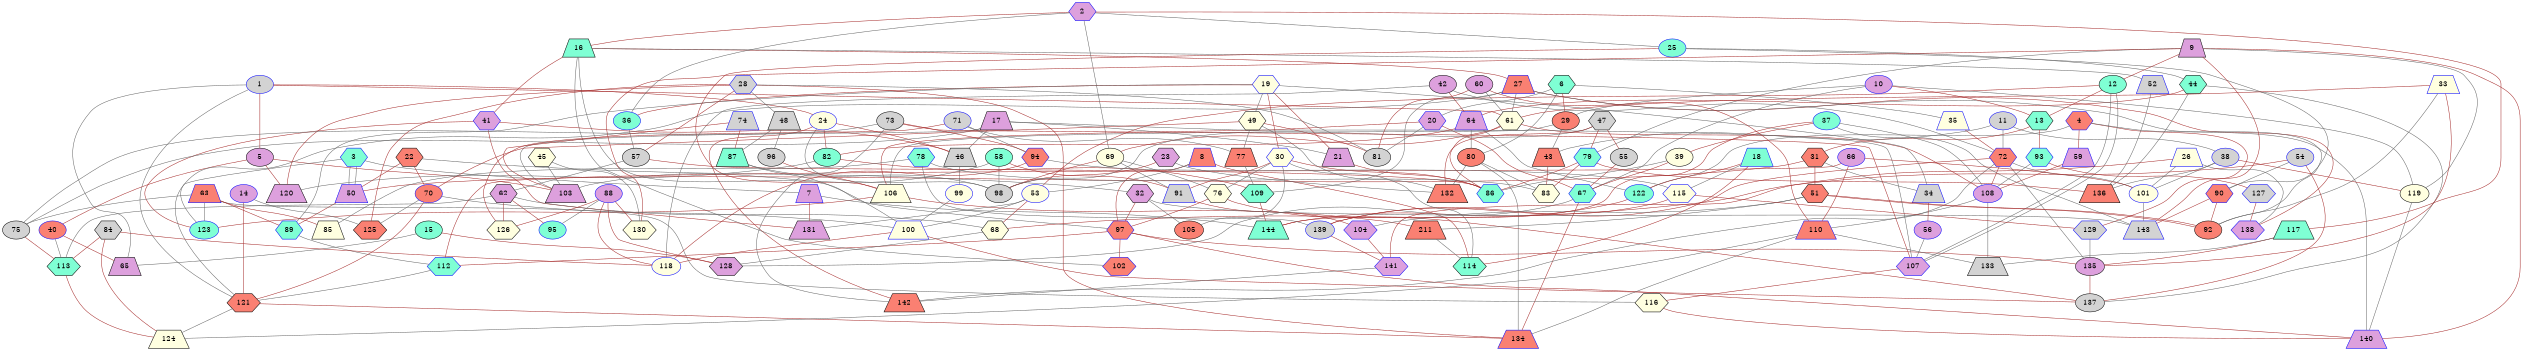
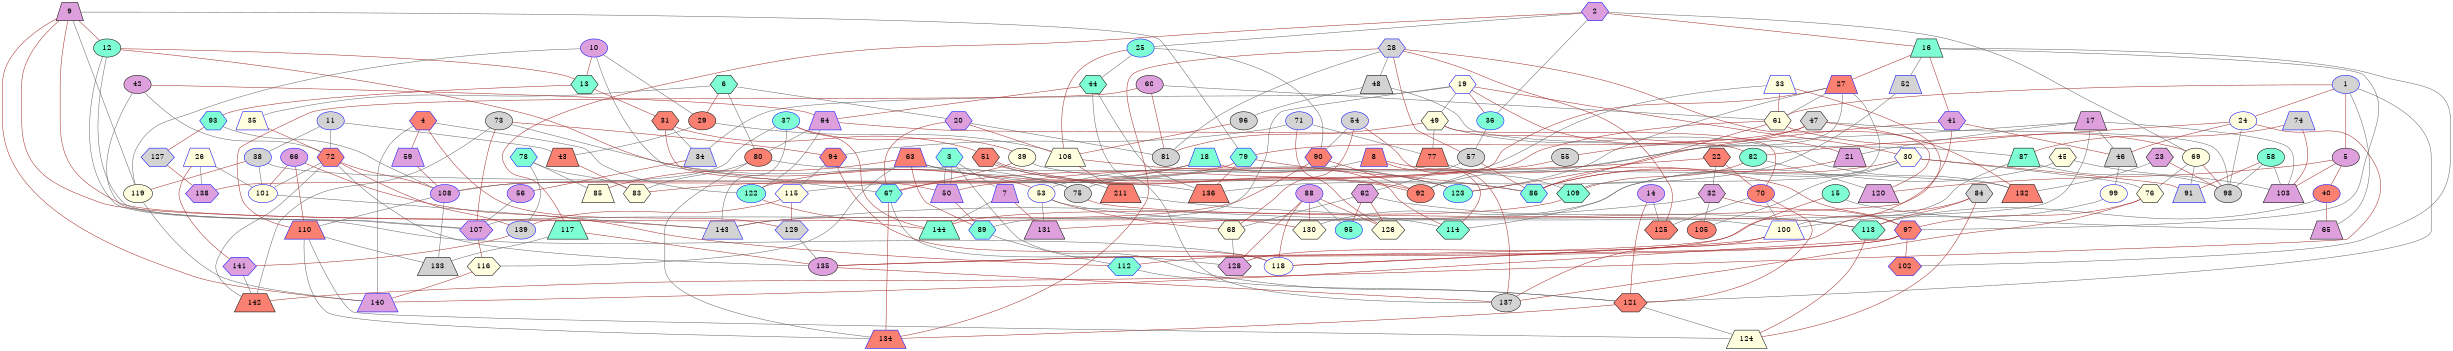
(1360, 230) -> none
